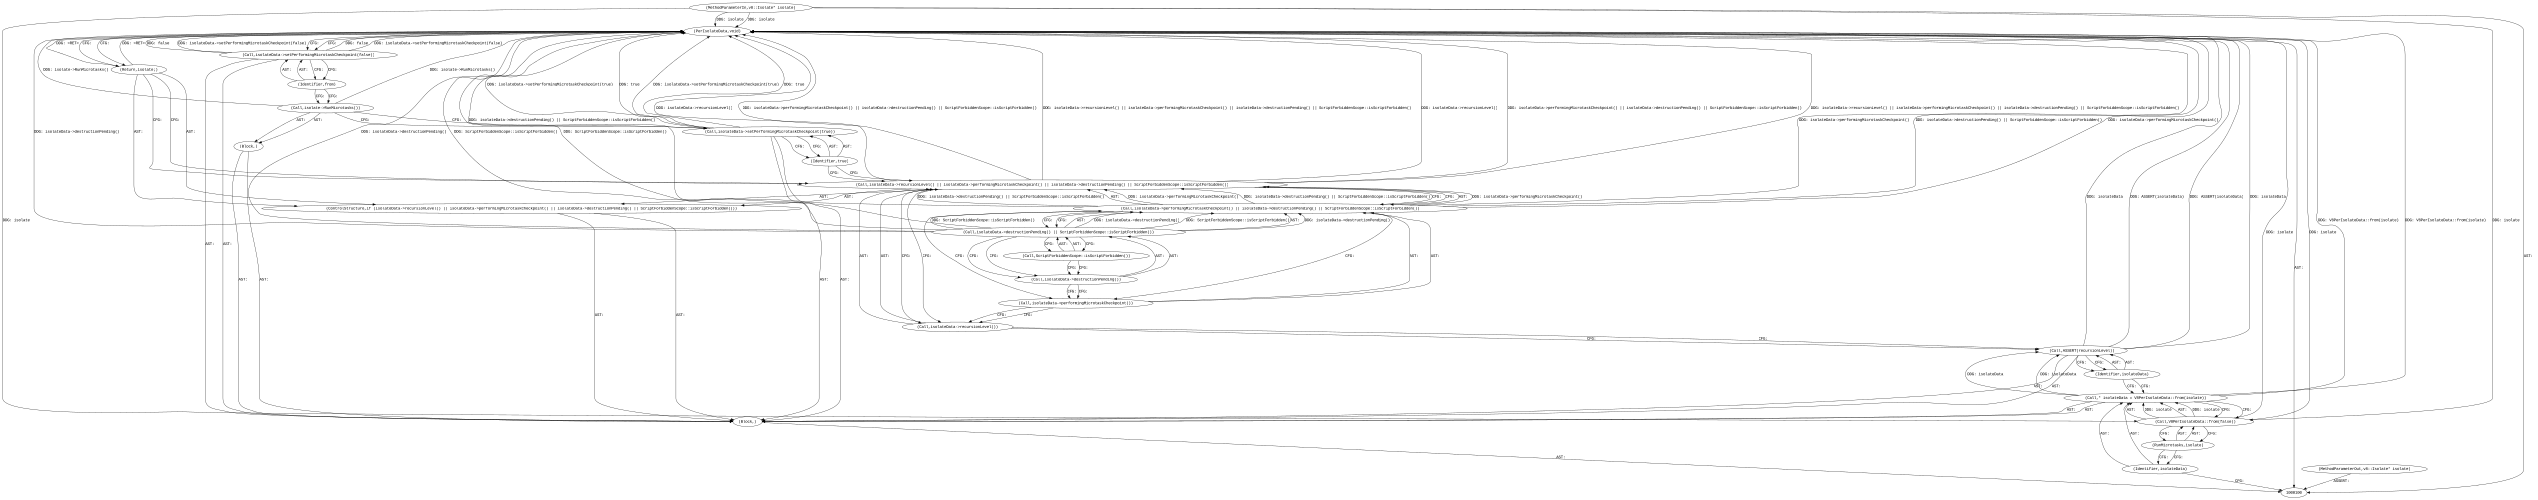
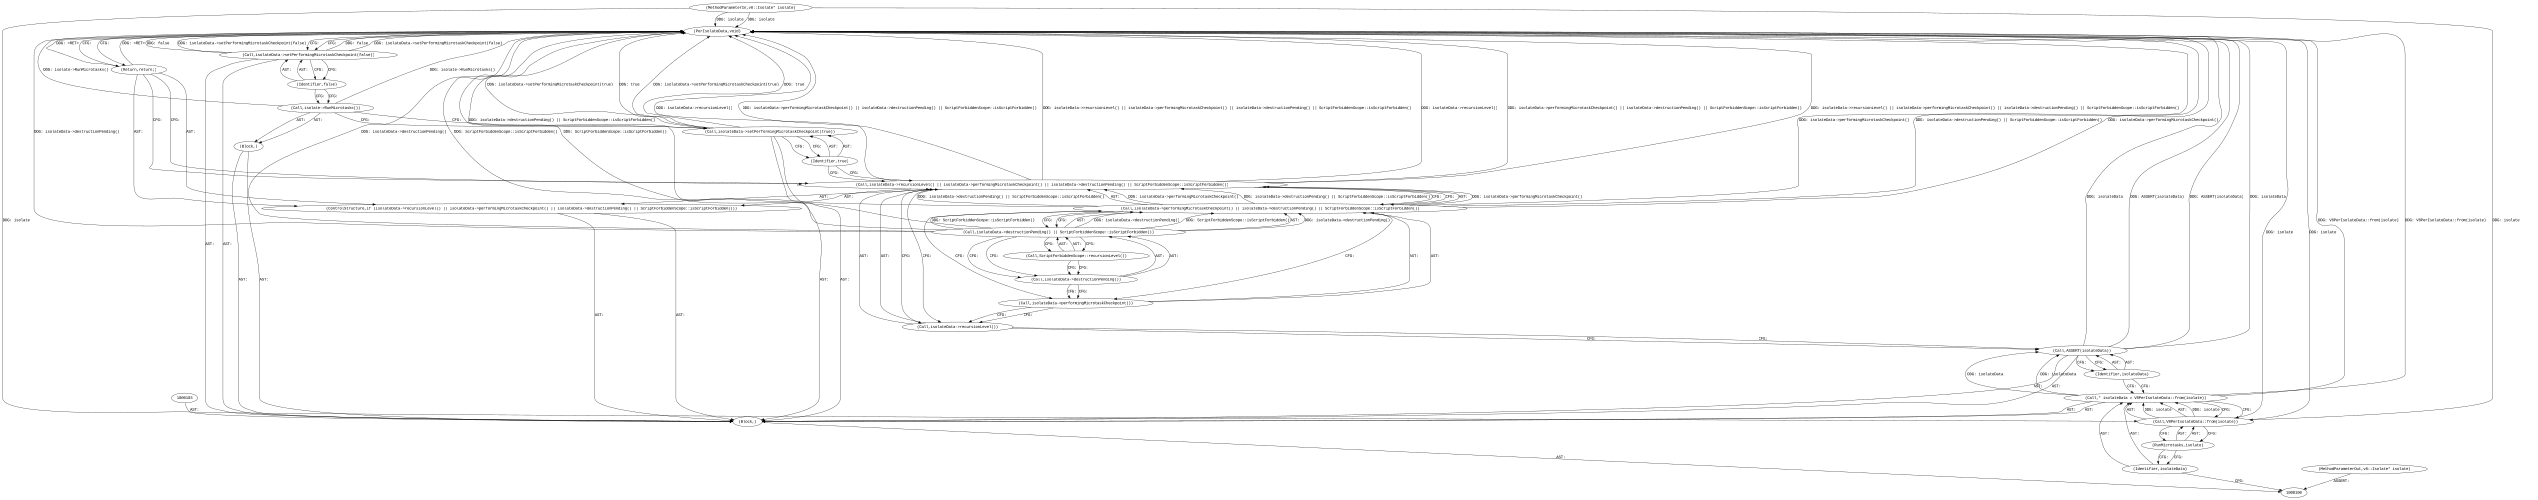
(2116, 14) -> none
(1743, 34) -> none
(139, 70) -> (139, 70)
(317, 84) -> (317, 84)
(1076, 256) -> (1076, 256)
(2082, 351) -> (2082, 351)
none -> (185, 398)
(2195, 422) -> (2195, 422)
